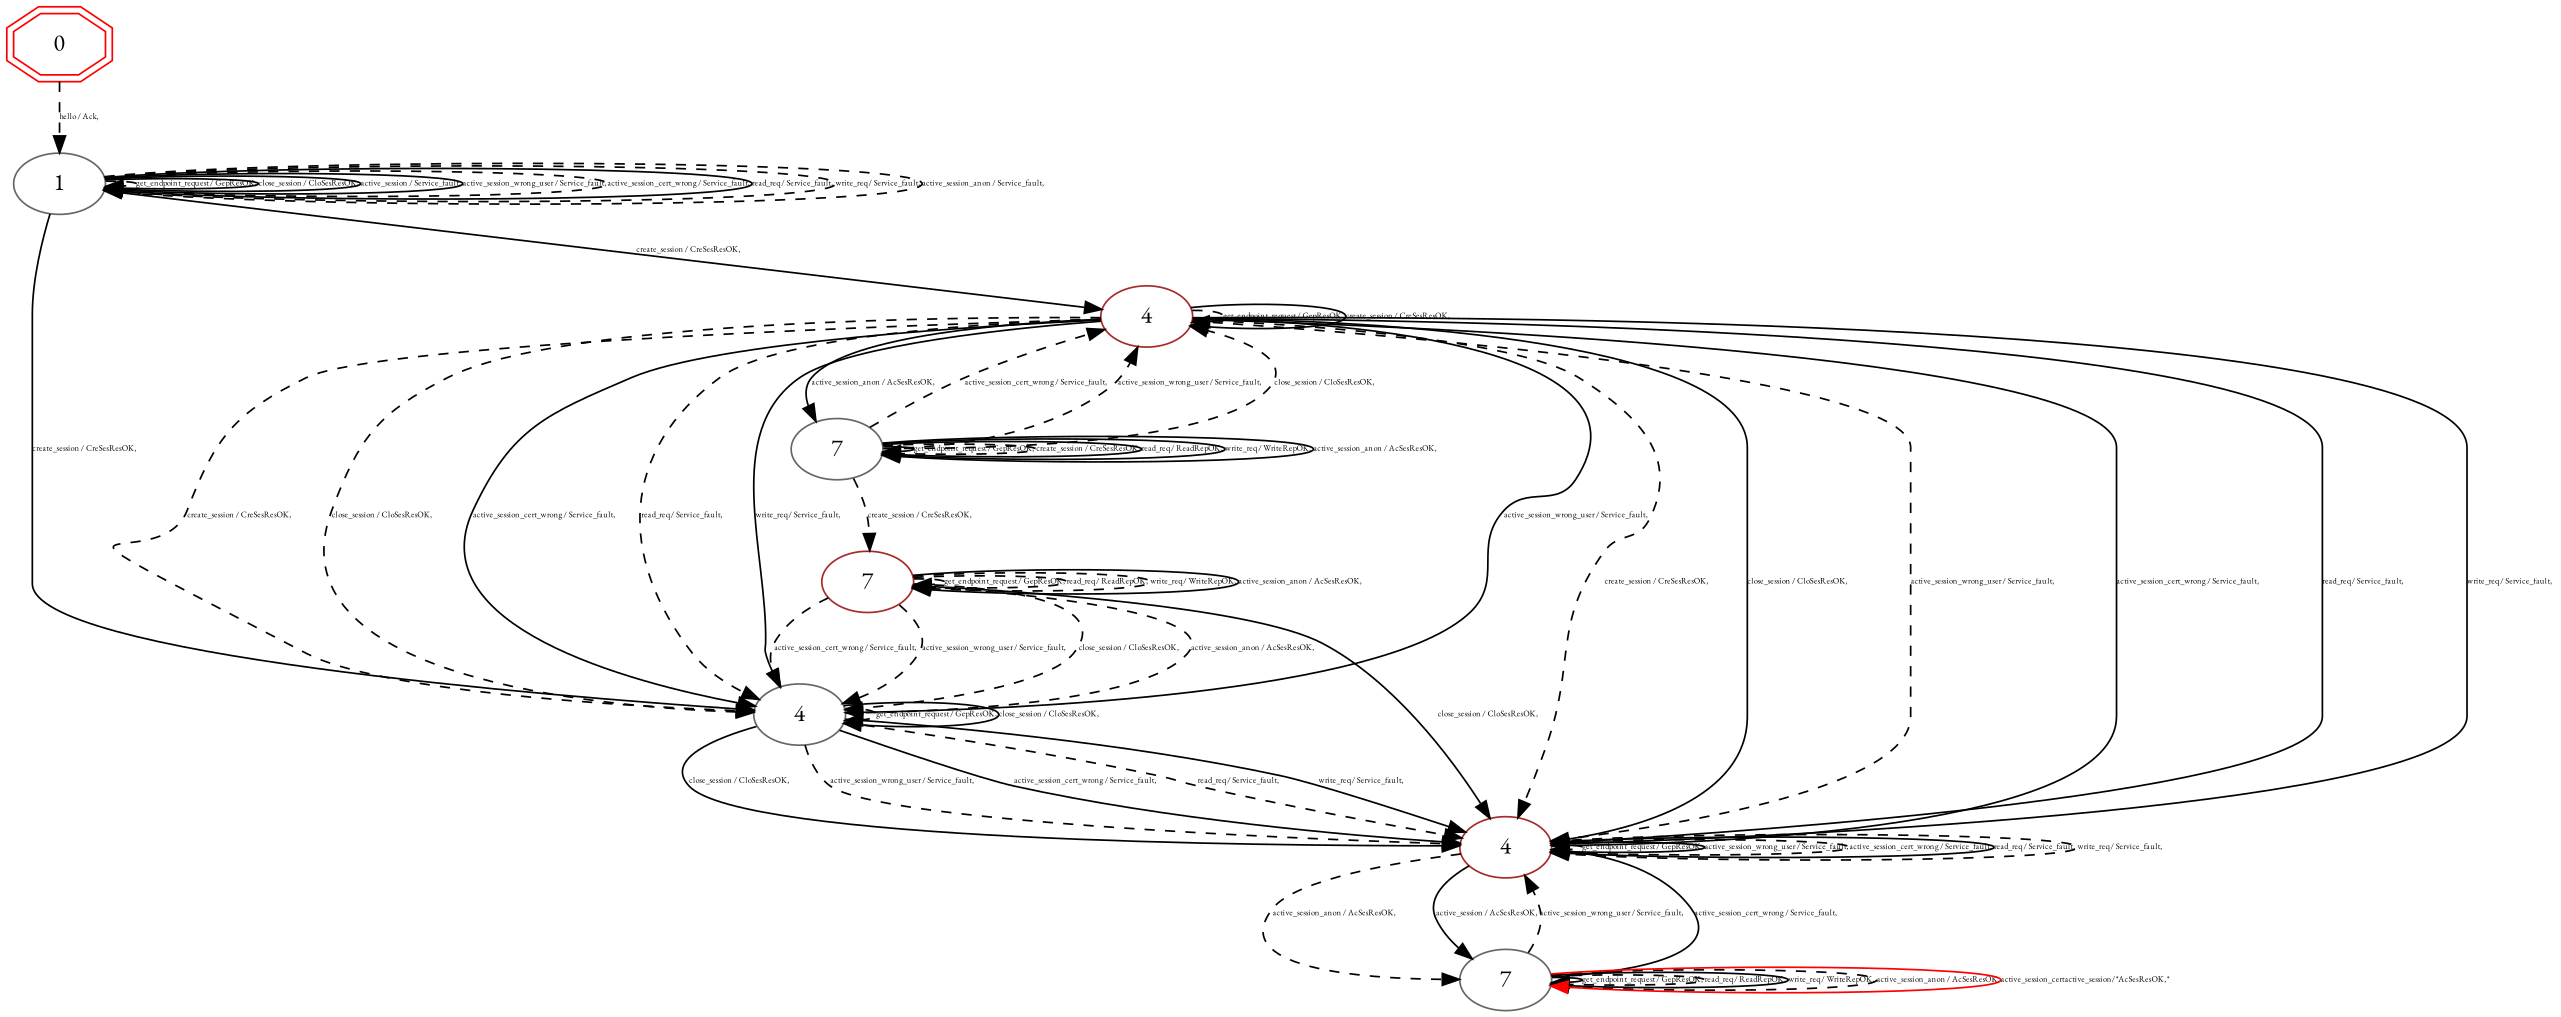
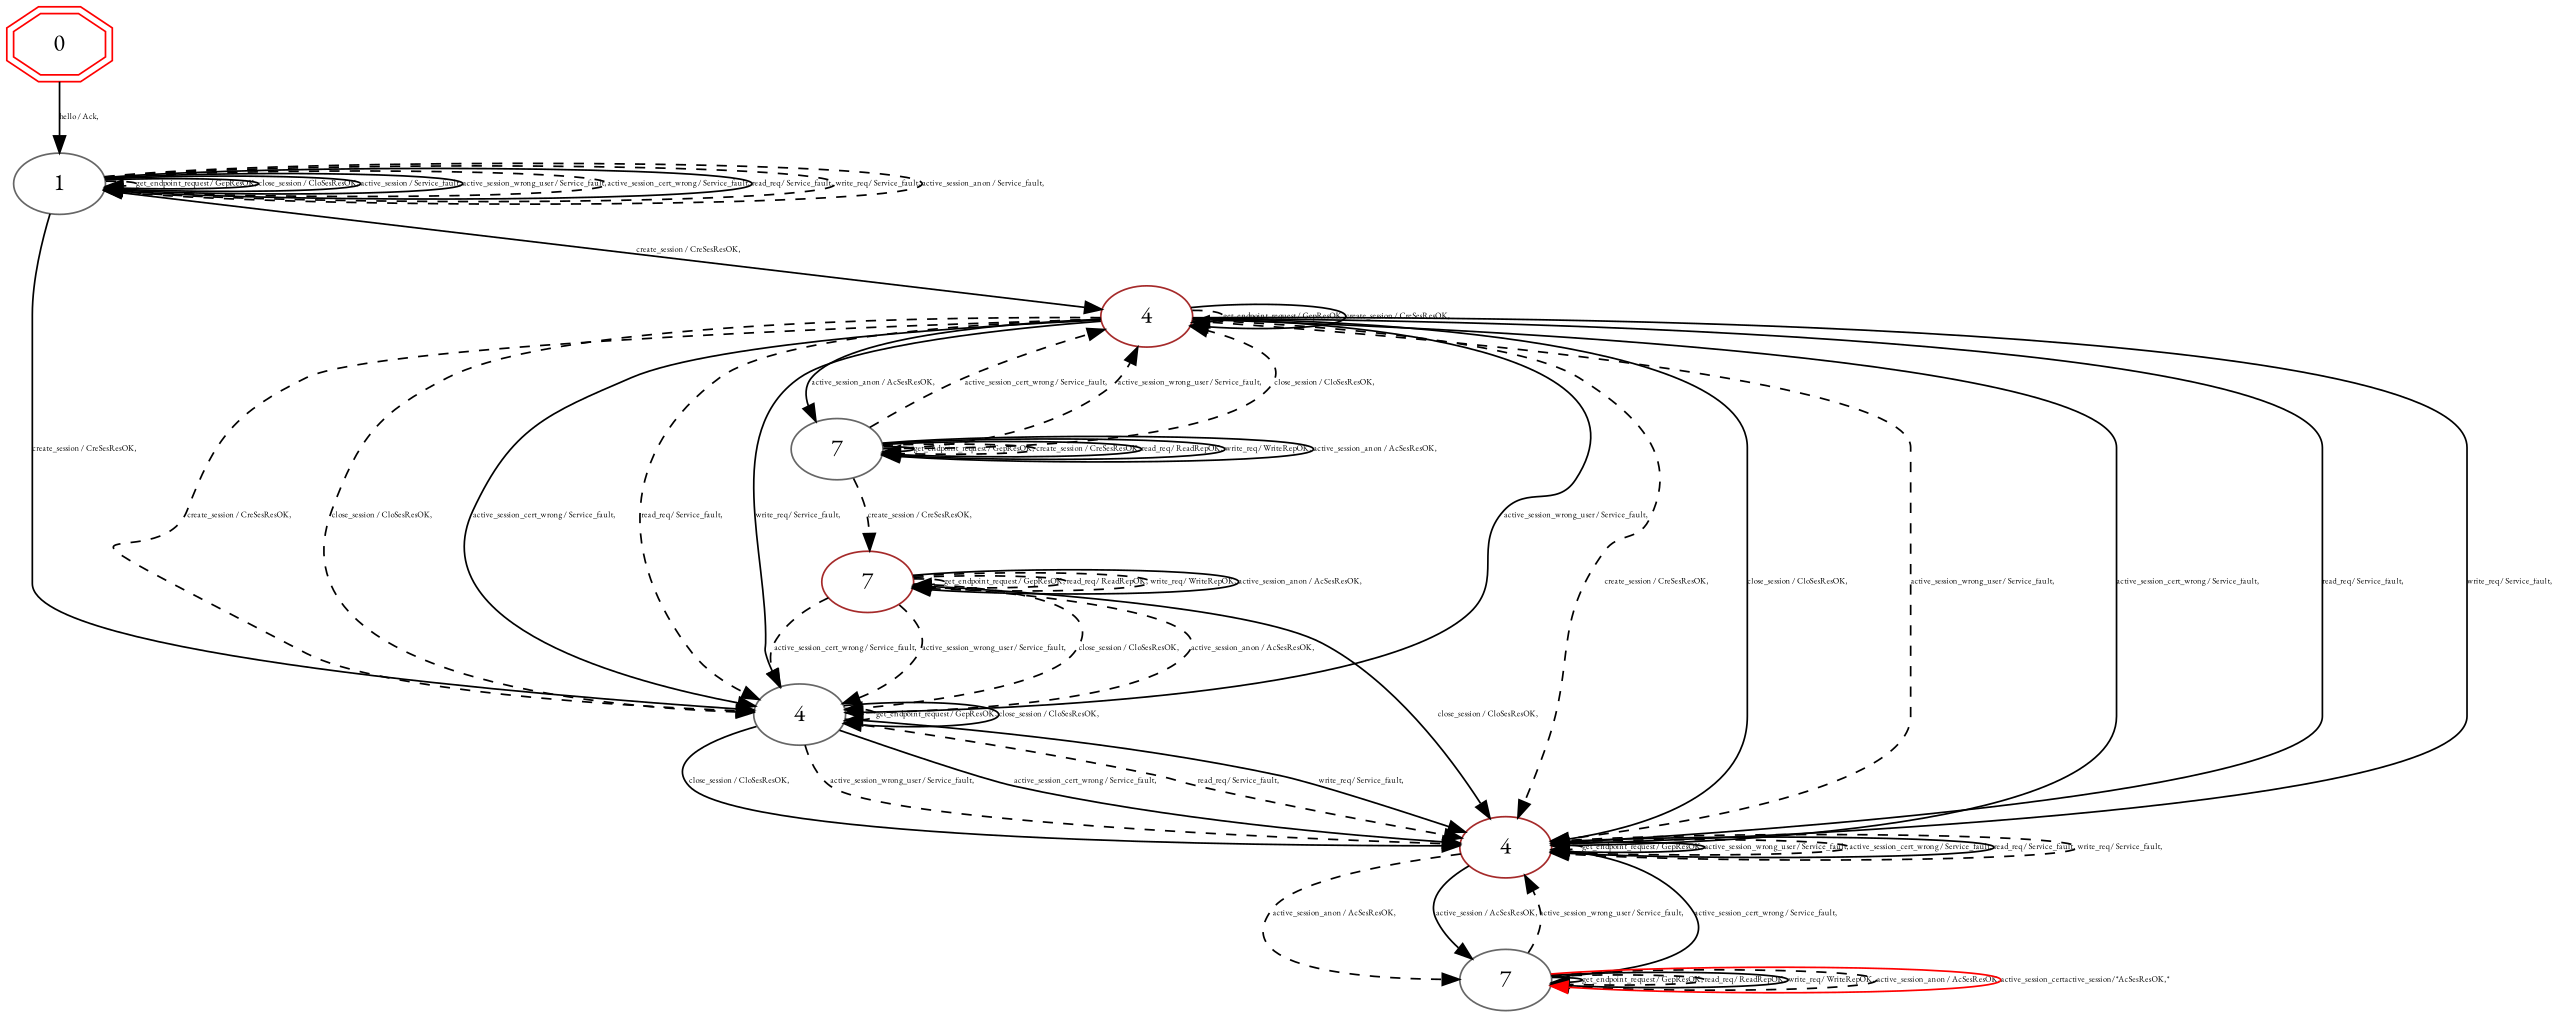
(60, 109) -> (60, 109)
